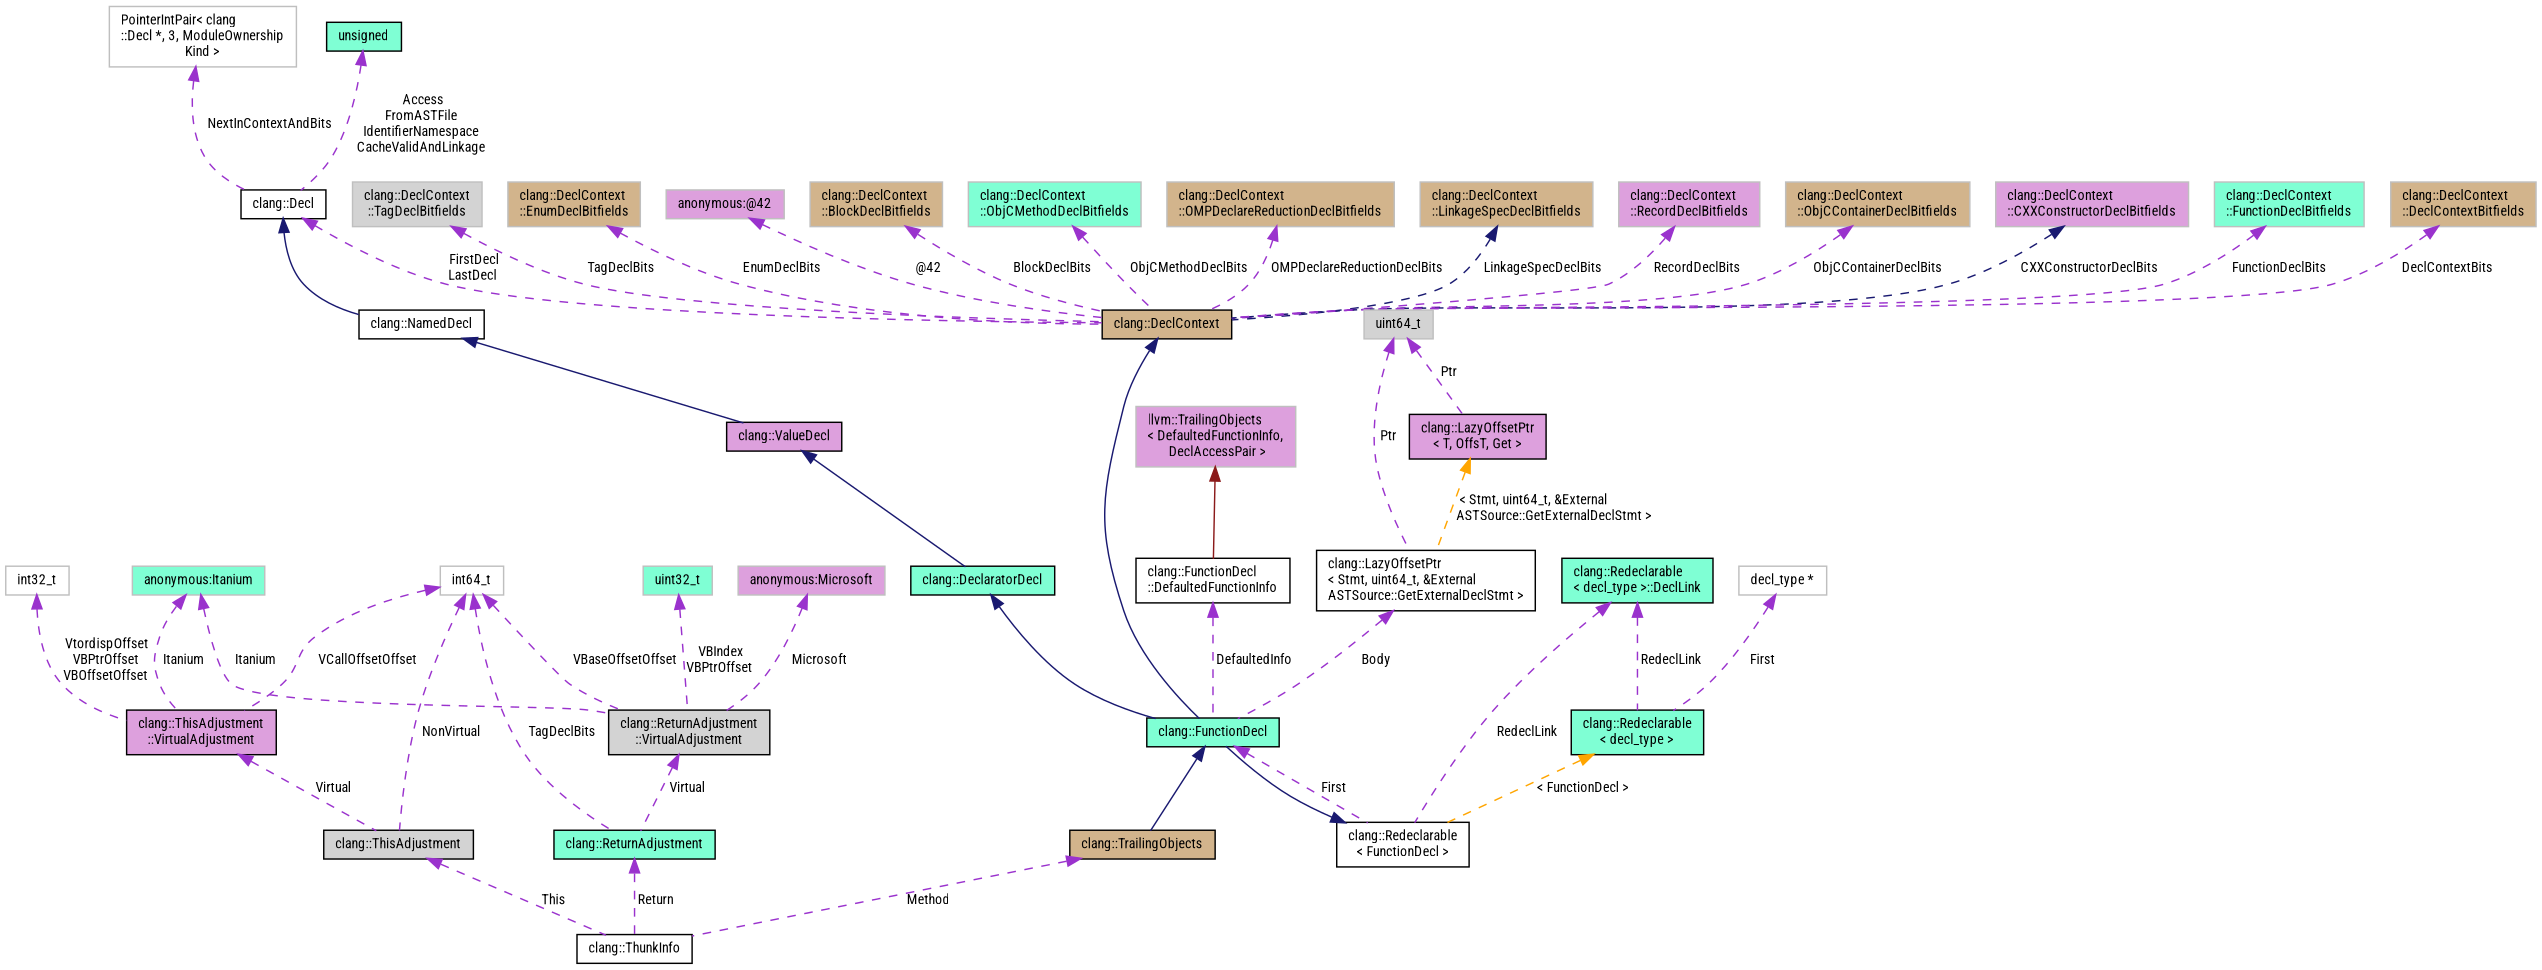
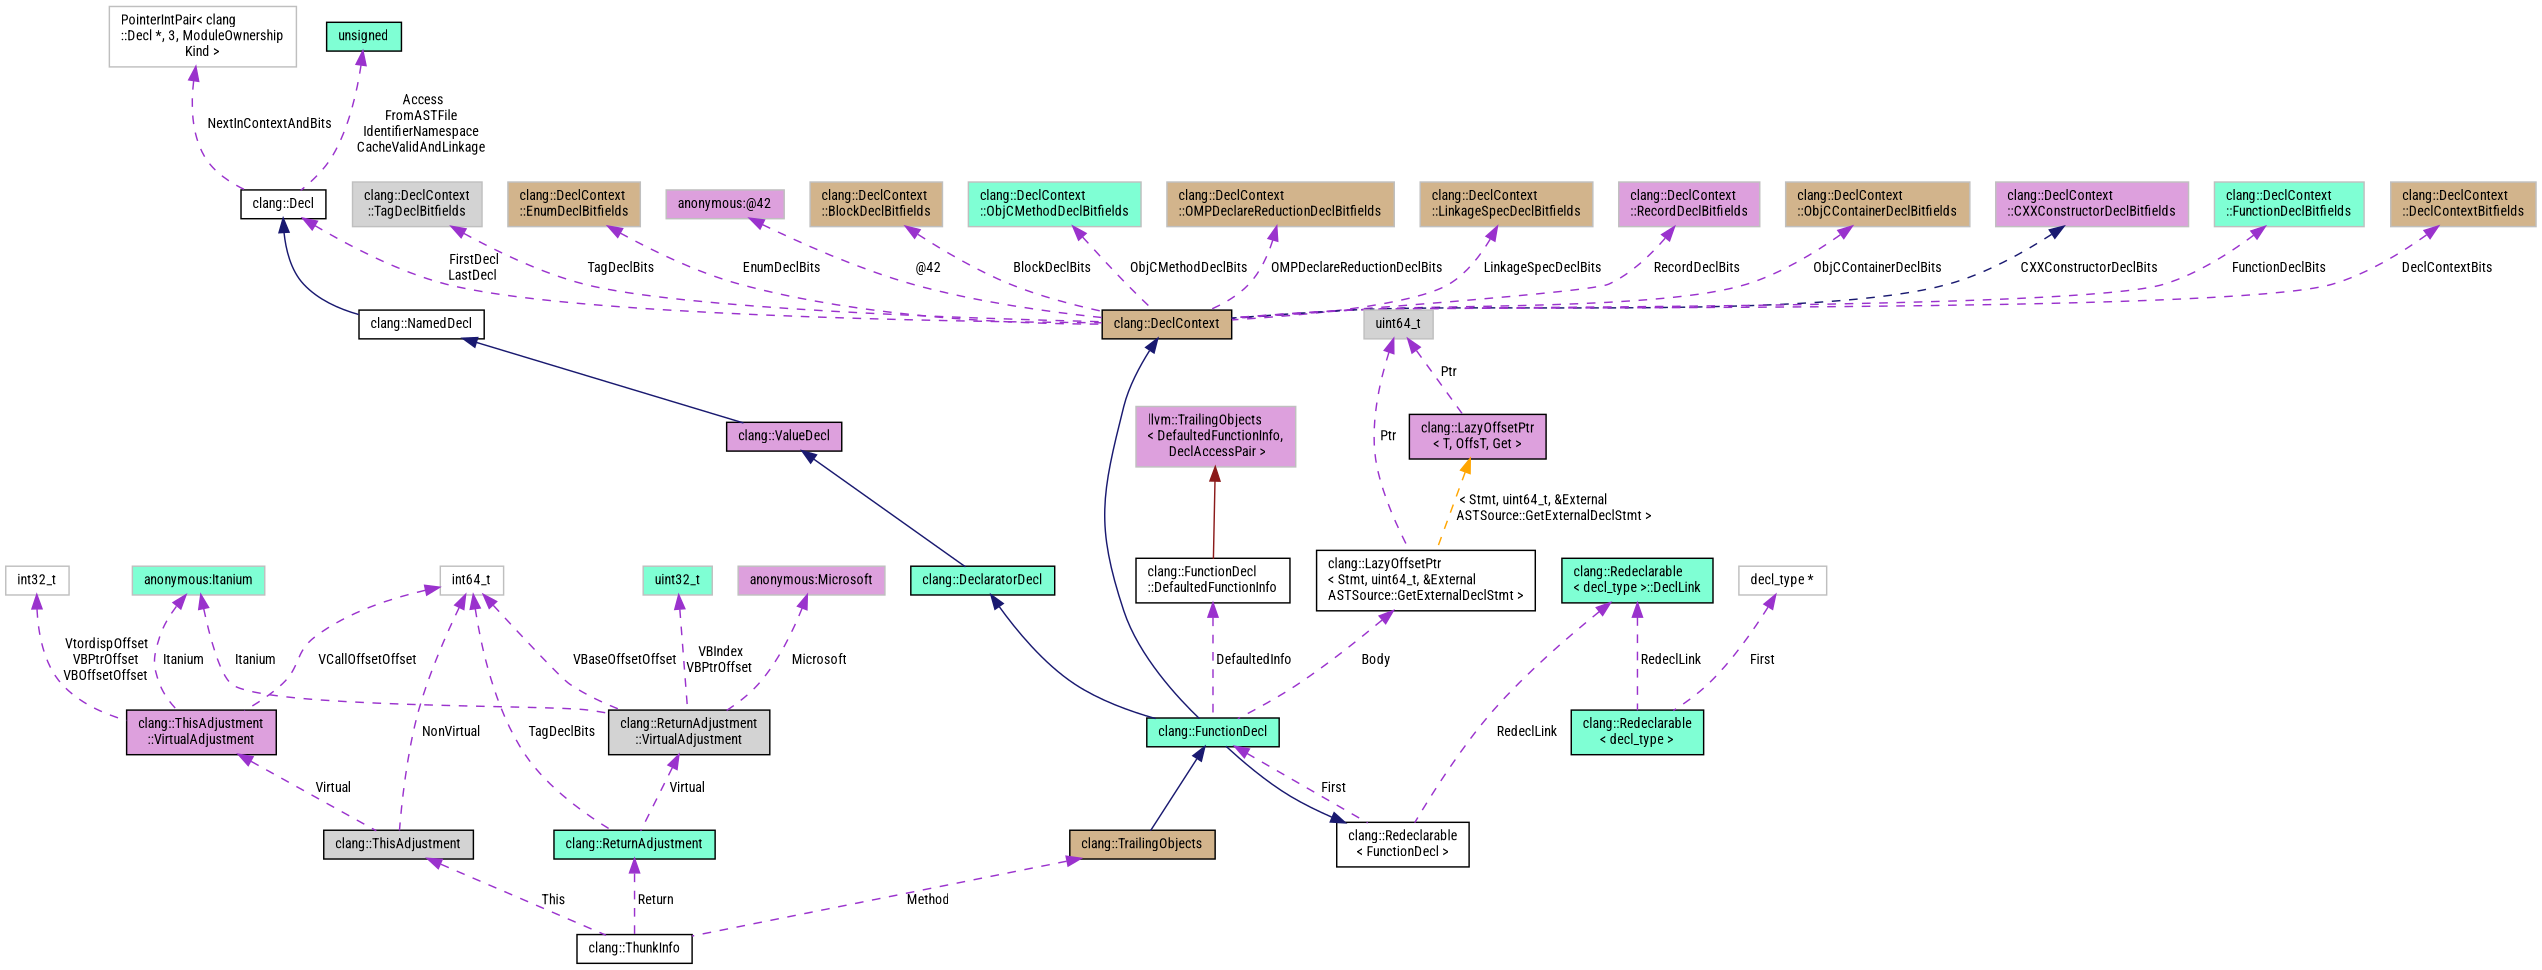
(1421, 295) -> (1421, 295)
(1513, 792) -> none
